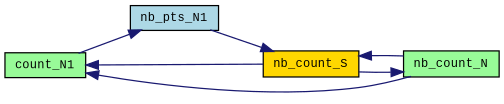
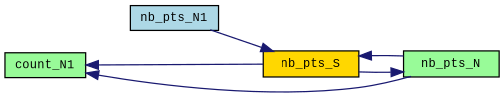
(104, 44) -> none
(311, 64) -> (311, 64)
(451, 64) -> (451, 64)
